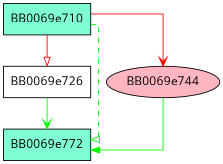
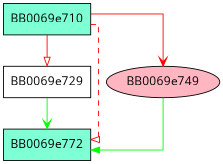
(99, 78) -> (99, 78)
(47, 82) -> (47, 82)
(163, 82) -> (163, 82)
